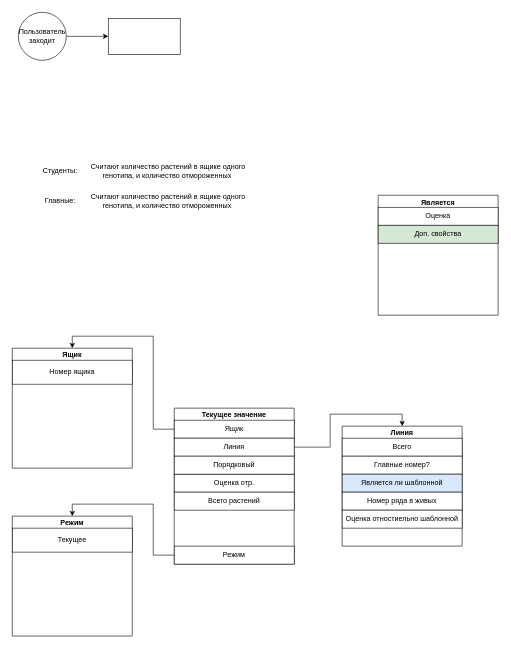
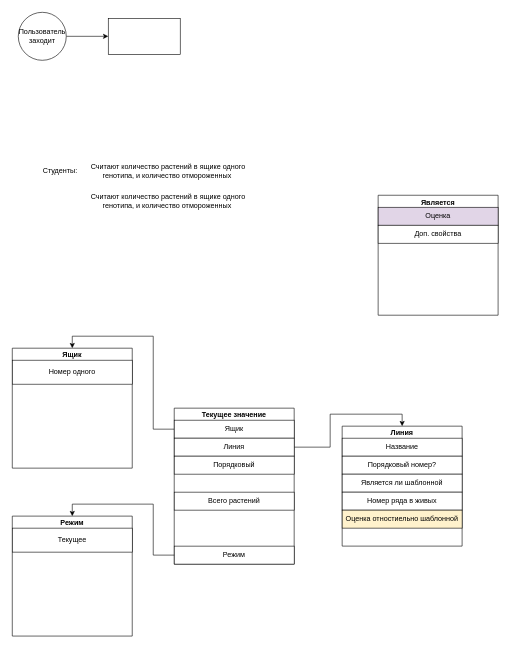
(60, 201) -> none
(438, 216) -> (438, 216)
(438, 234) -> (438, 234)
(72, 372) -> (72, 372)
(402, 447) -> (402, 447)
(402, 465) -> (402, 465)
(234, 483) -> none
(402, 483) -> (402, 483)
(402, 519) -> (402, 519)
